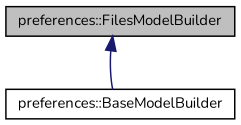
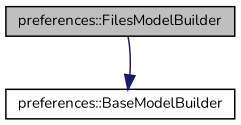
(111, 70) -> (130, 55)
